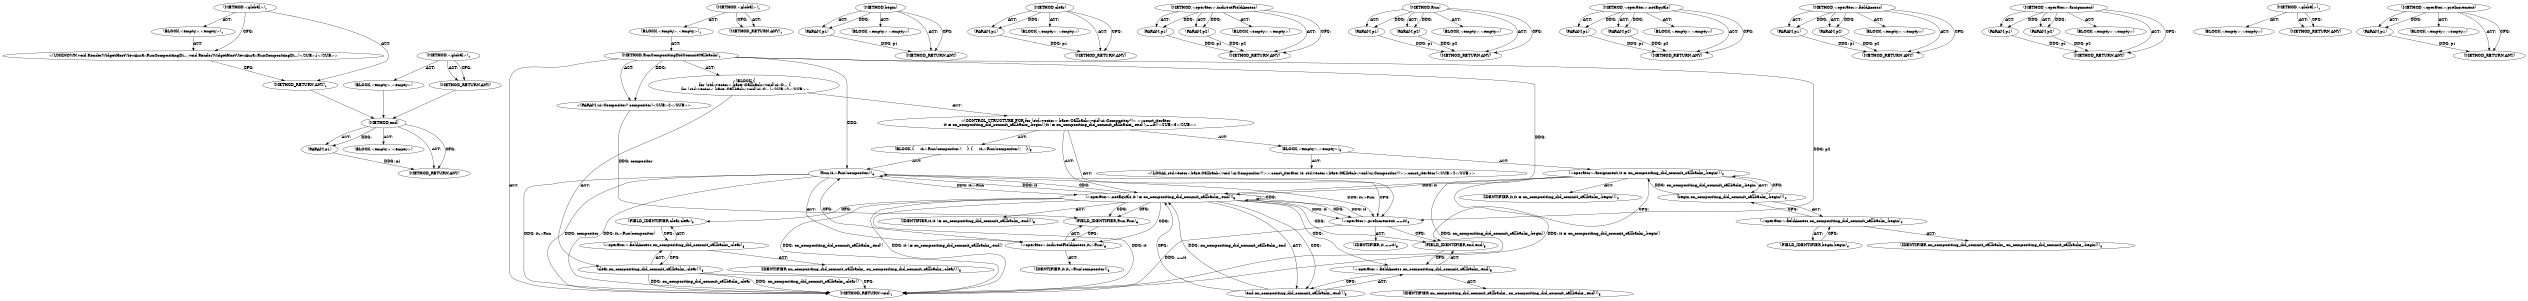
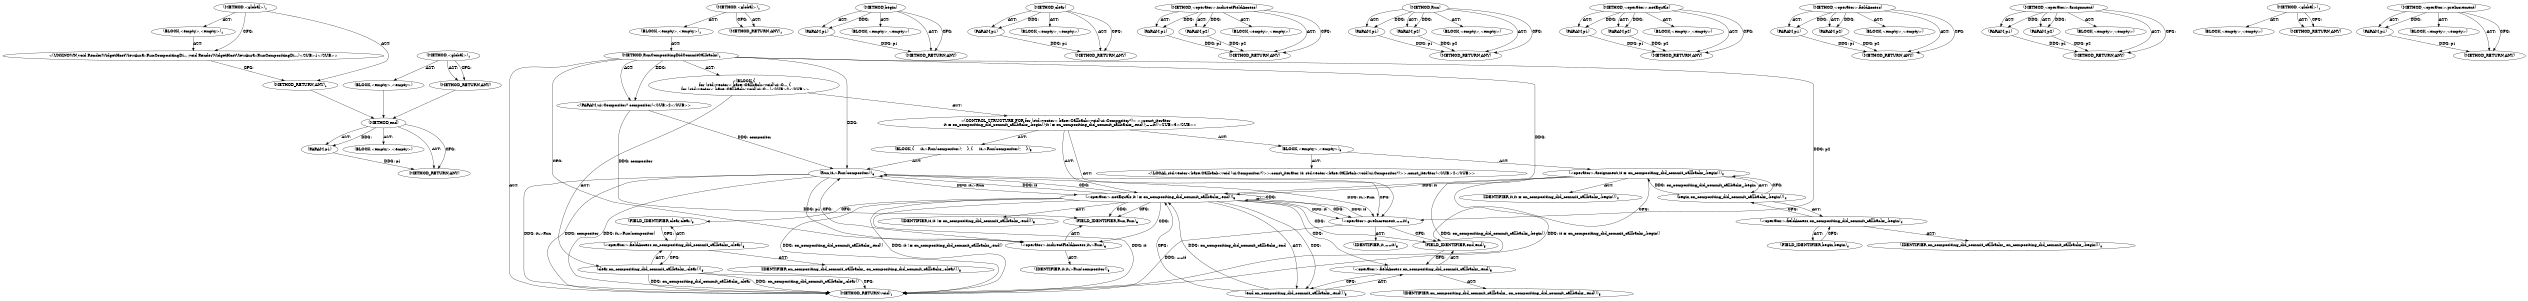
none -> (739, 139)
(812, 210) -> (812, 210)
(1086, 233) -> (700, 215)
